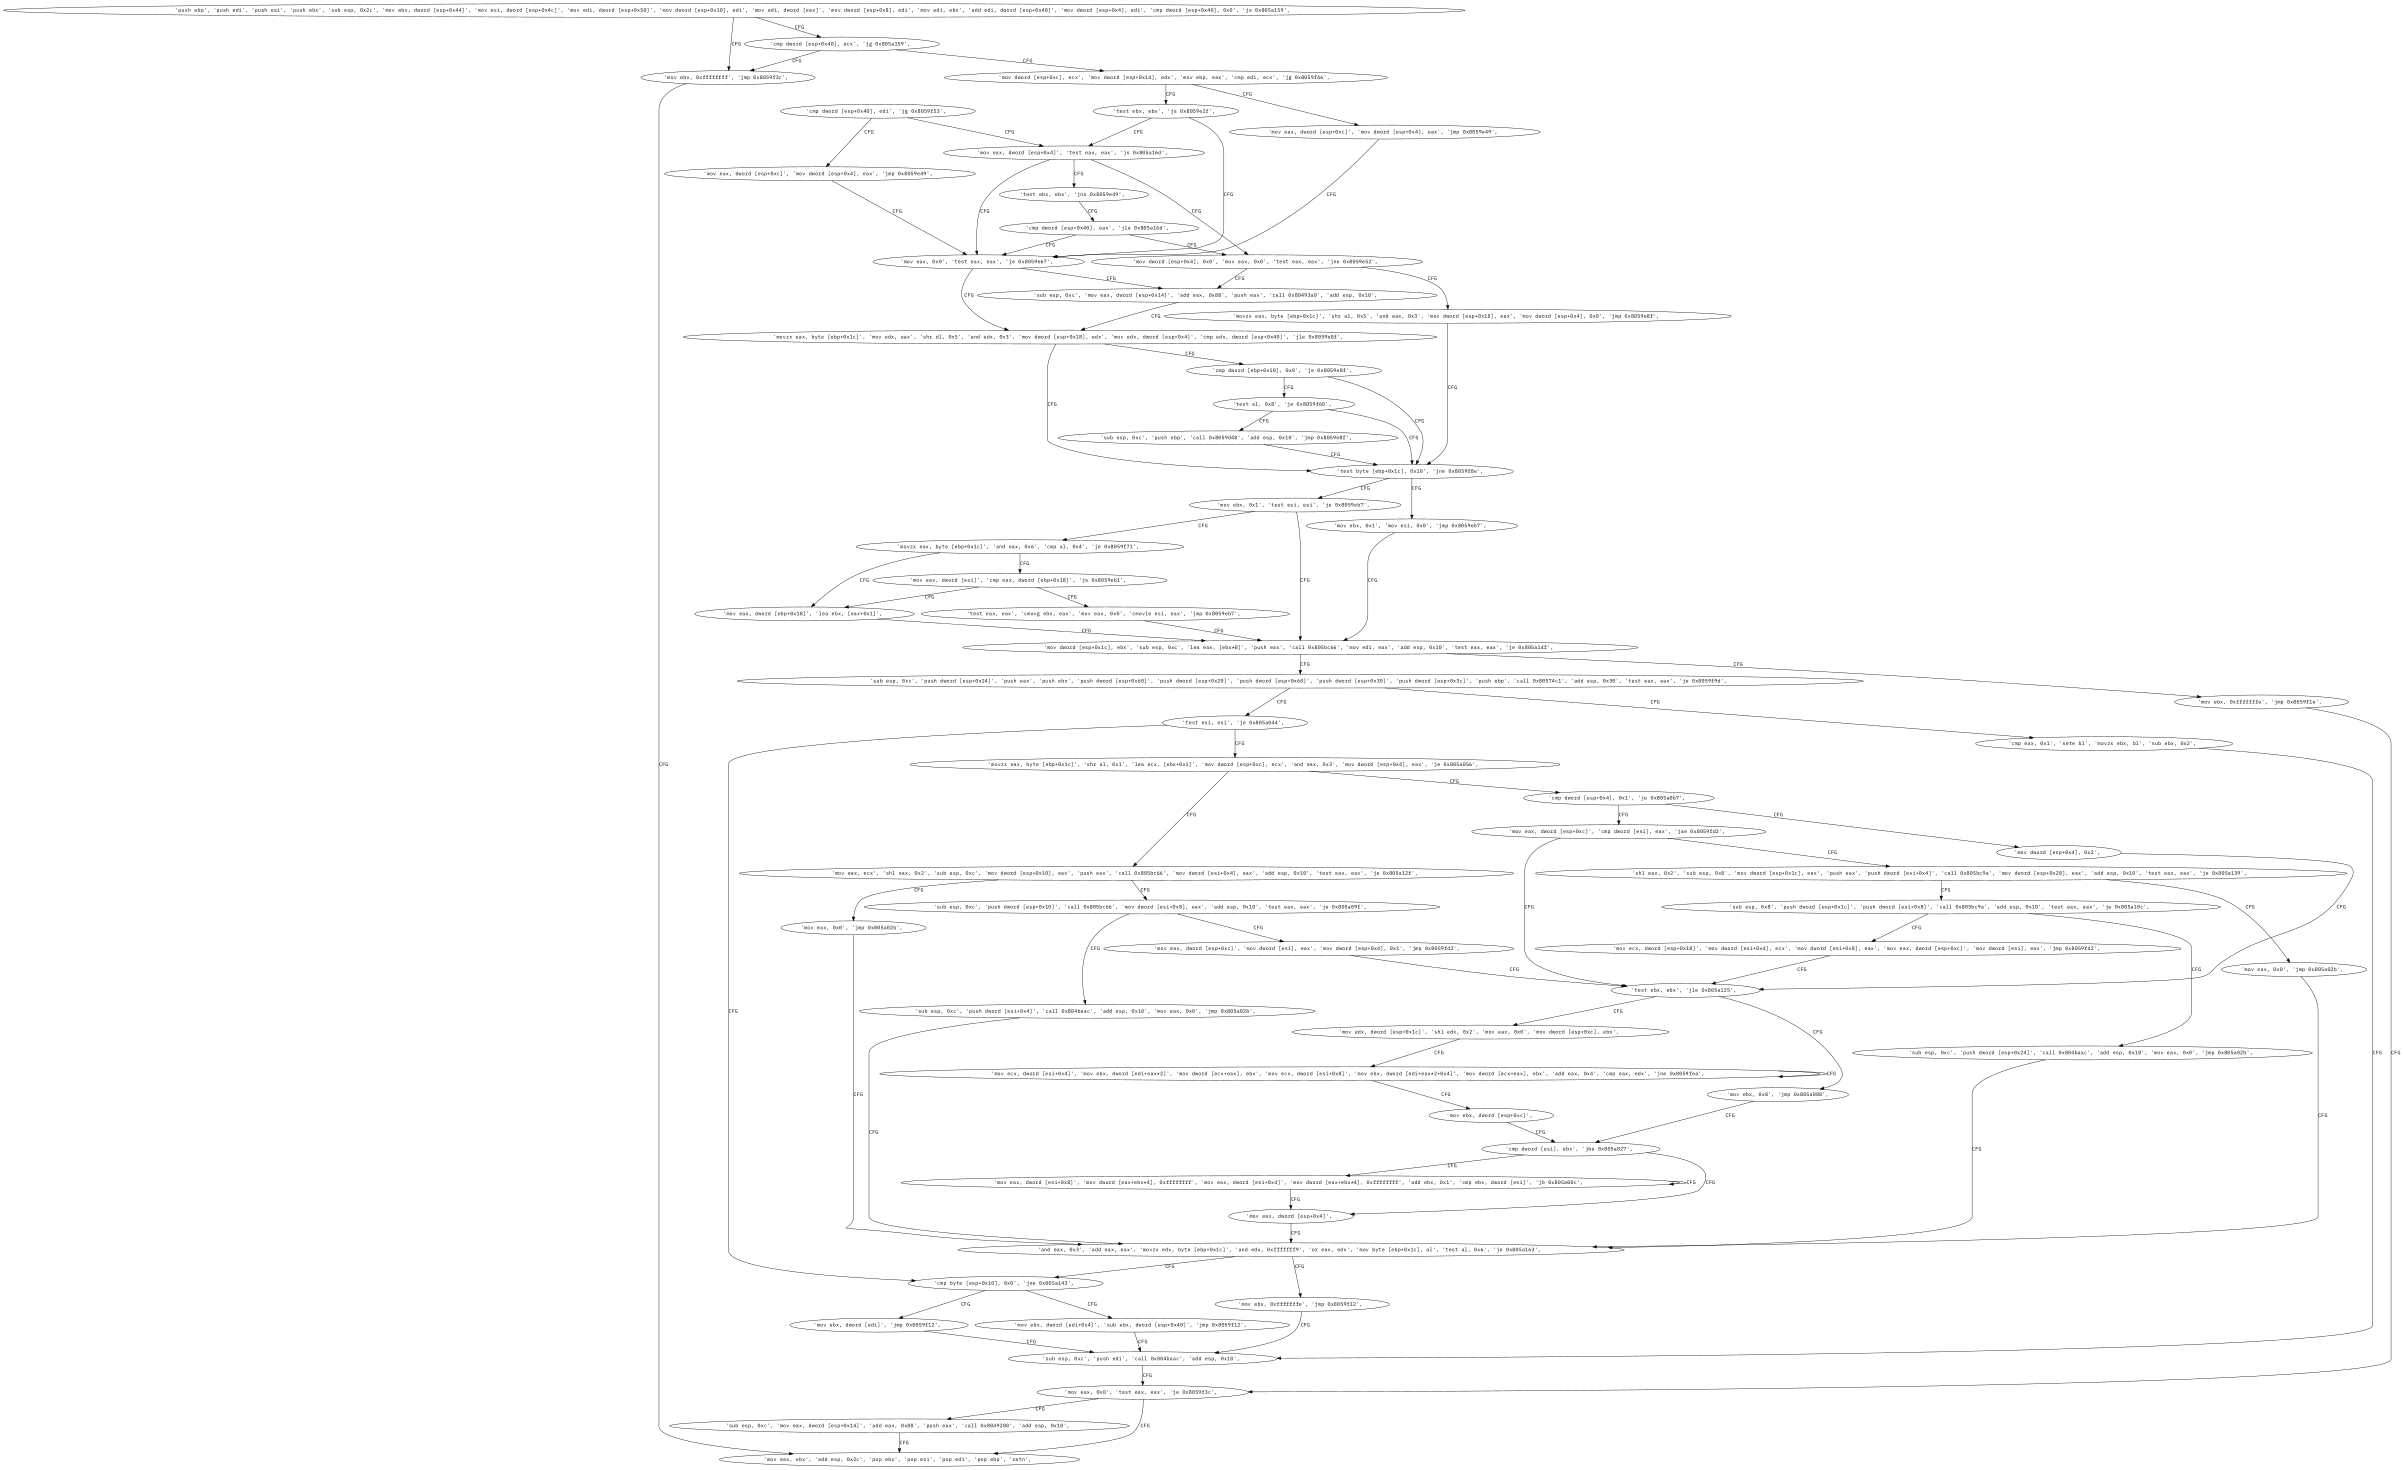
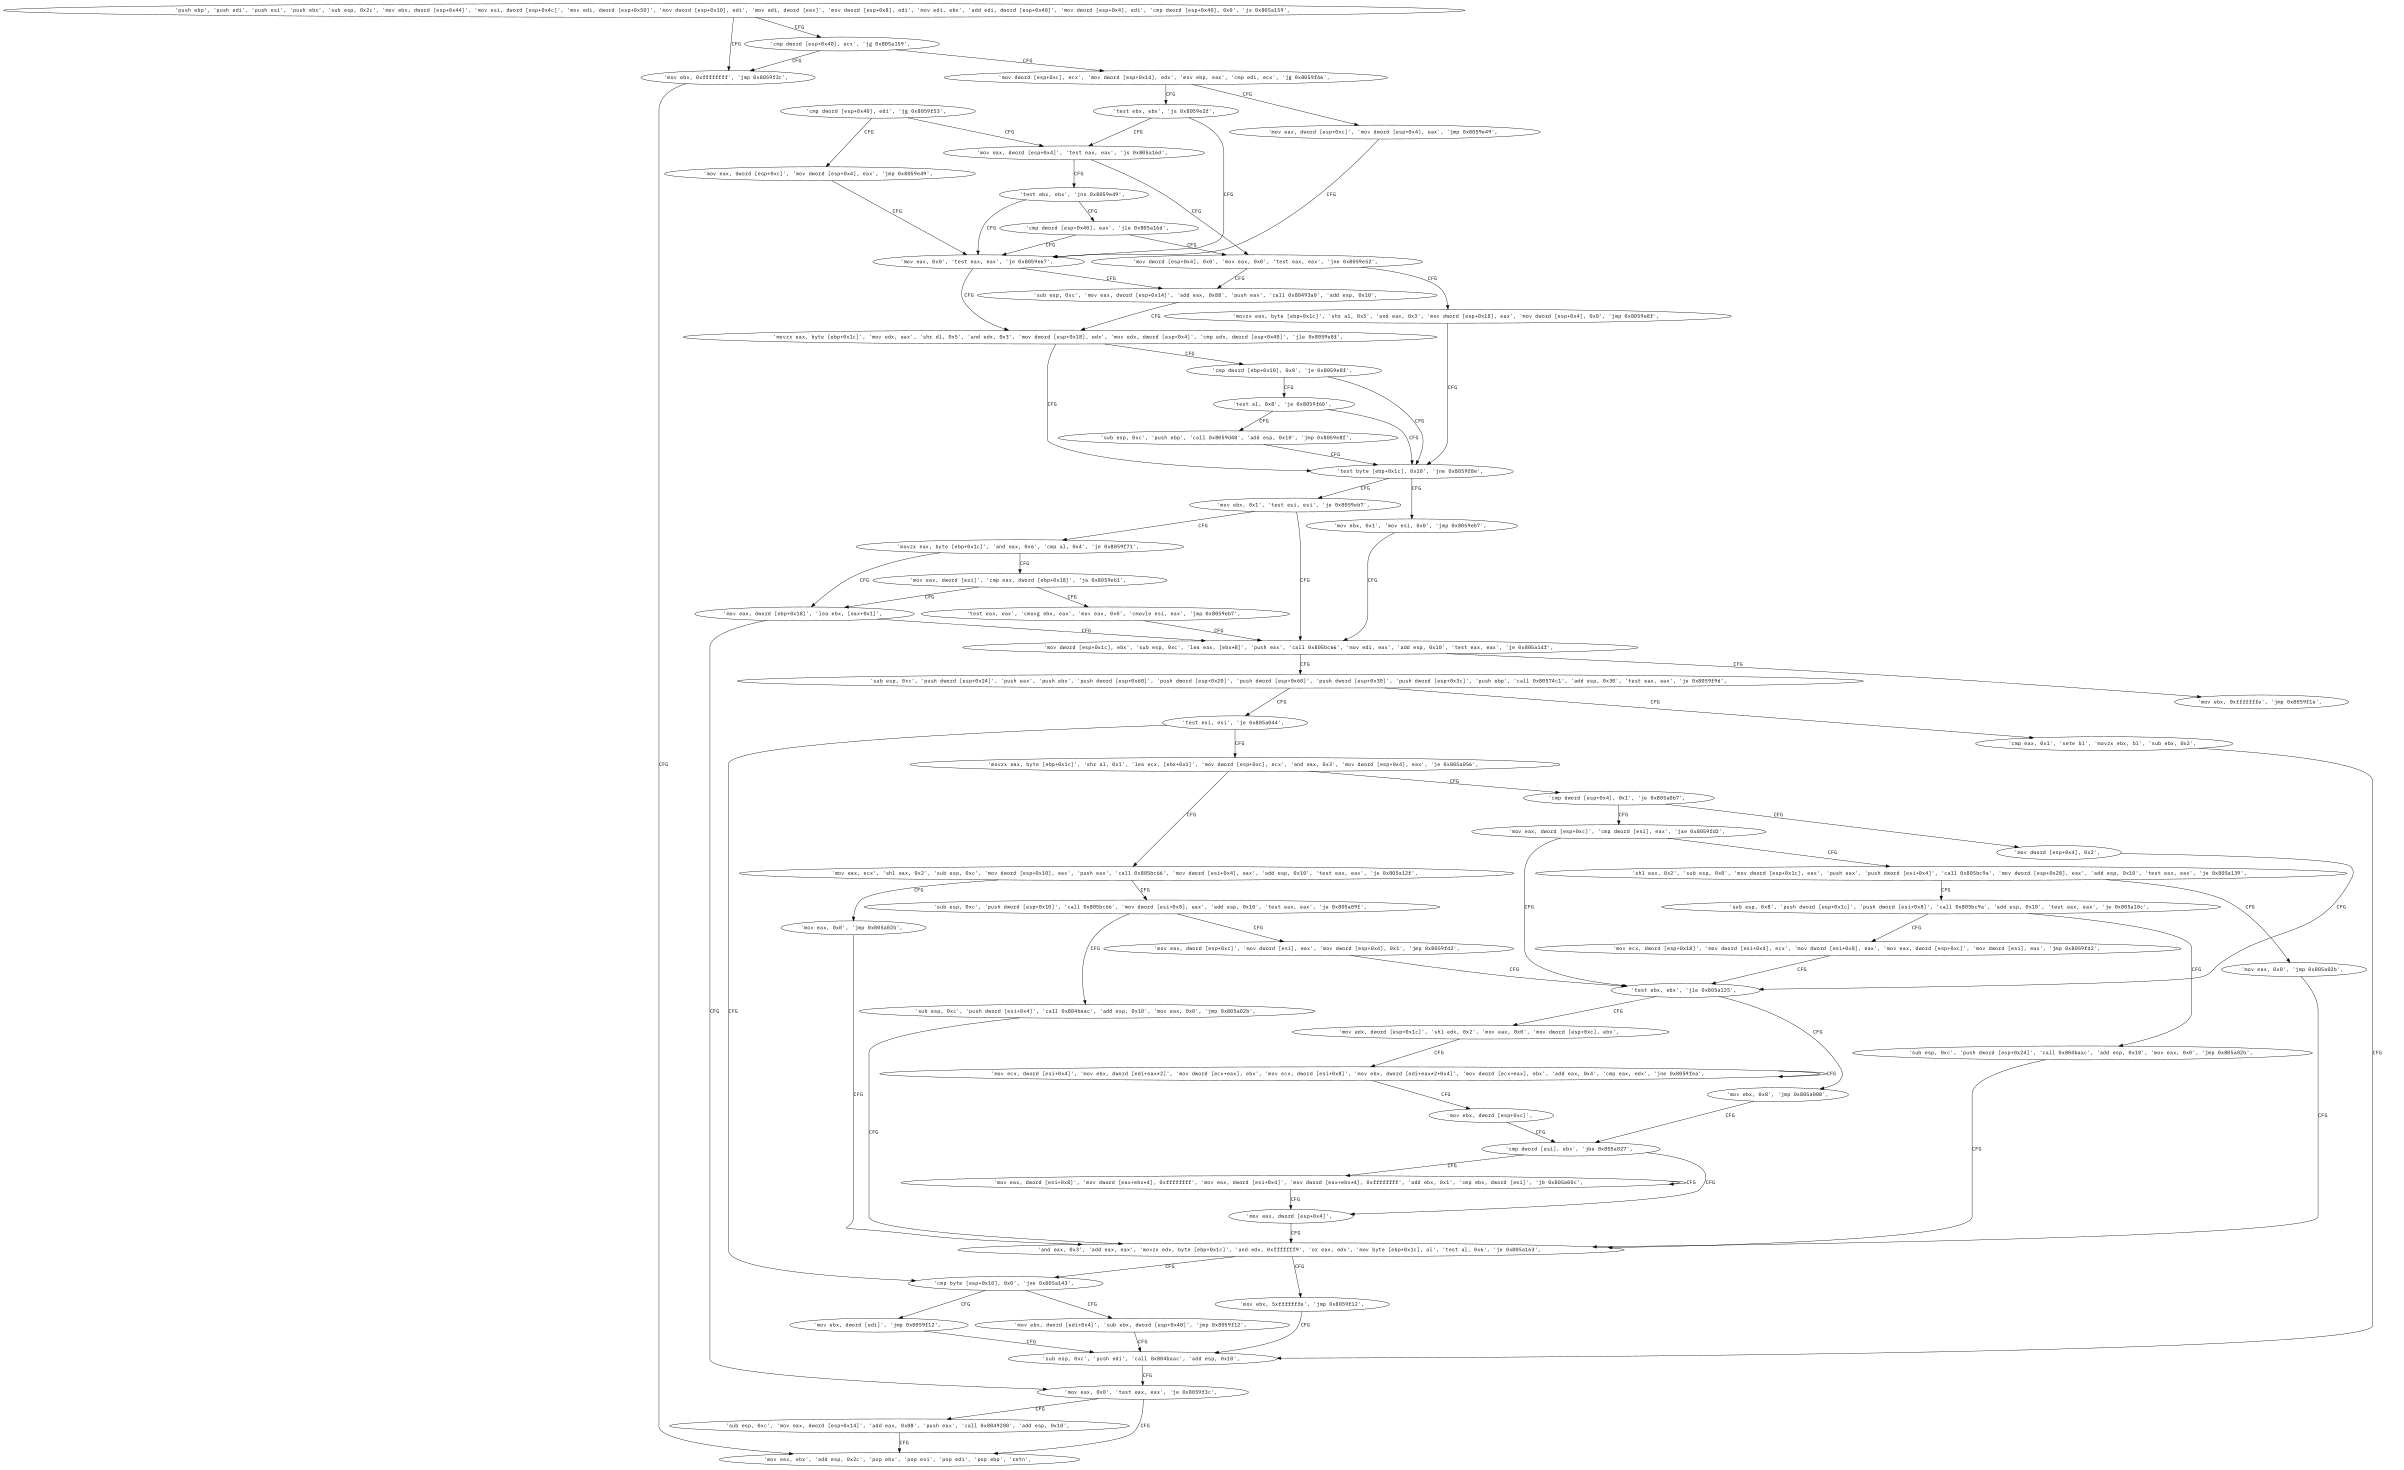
(993, 191) -> (992, 217)
(1302, 1304) -> (1302, 1304)
(2178, 1379) -> (710, 1139)
